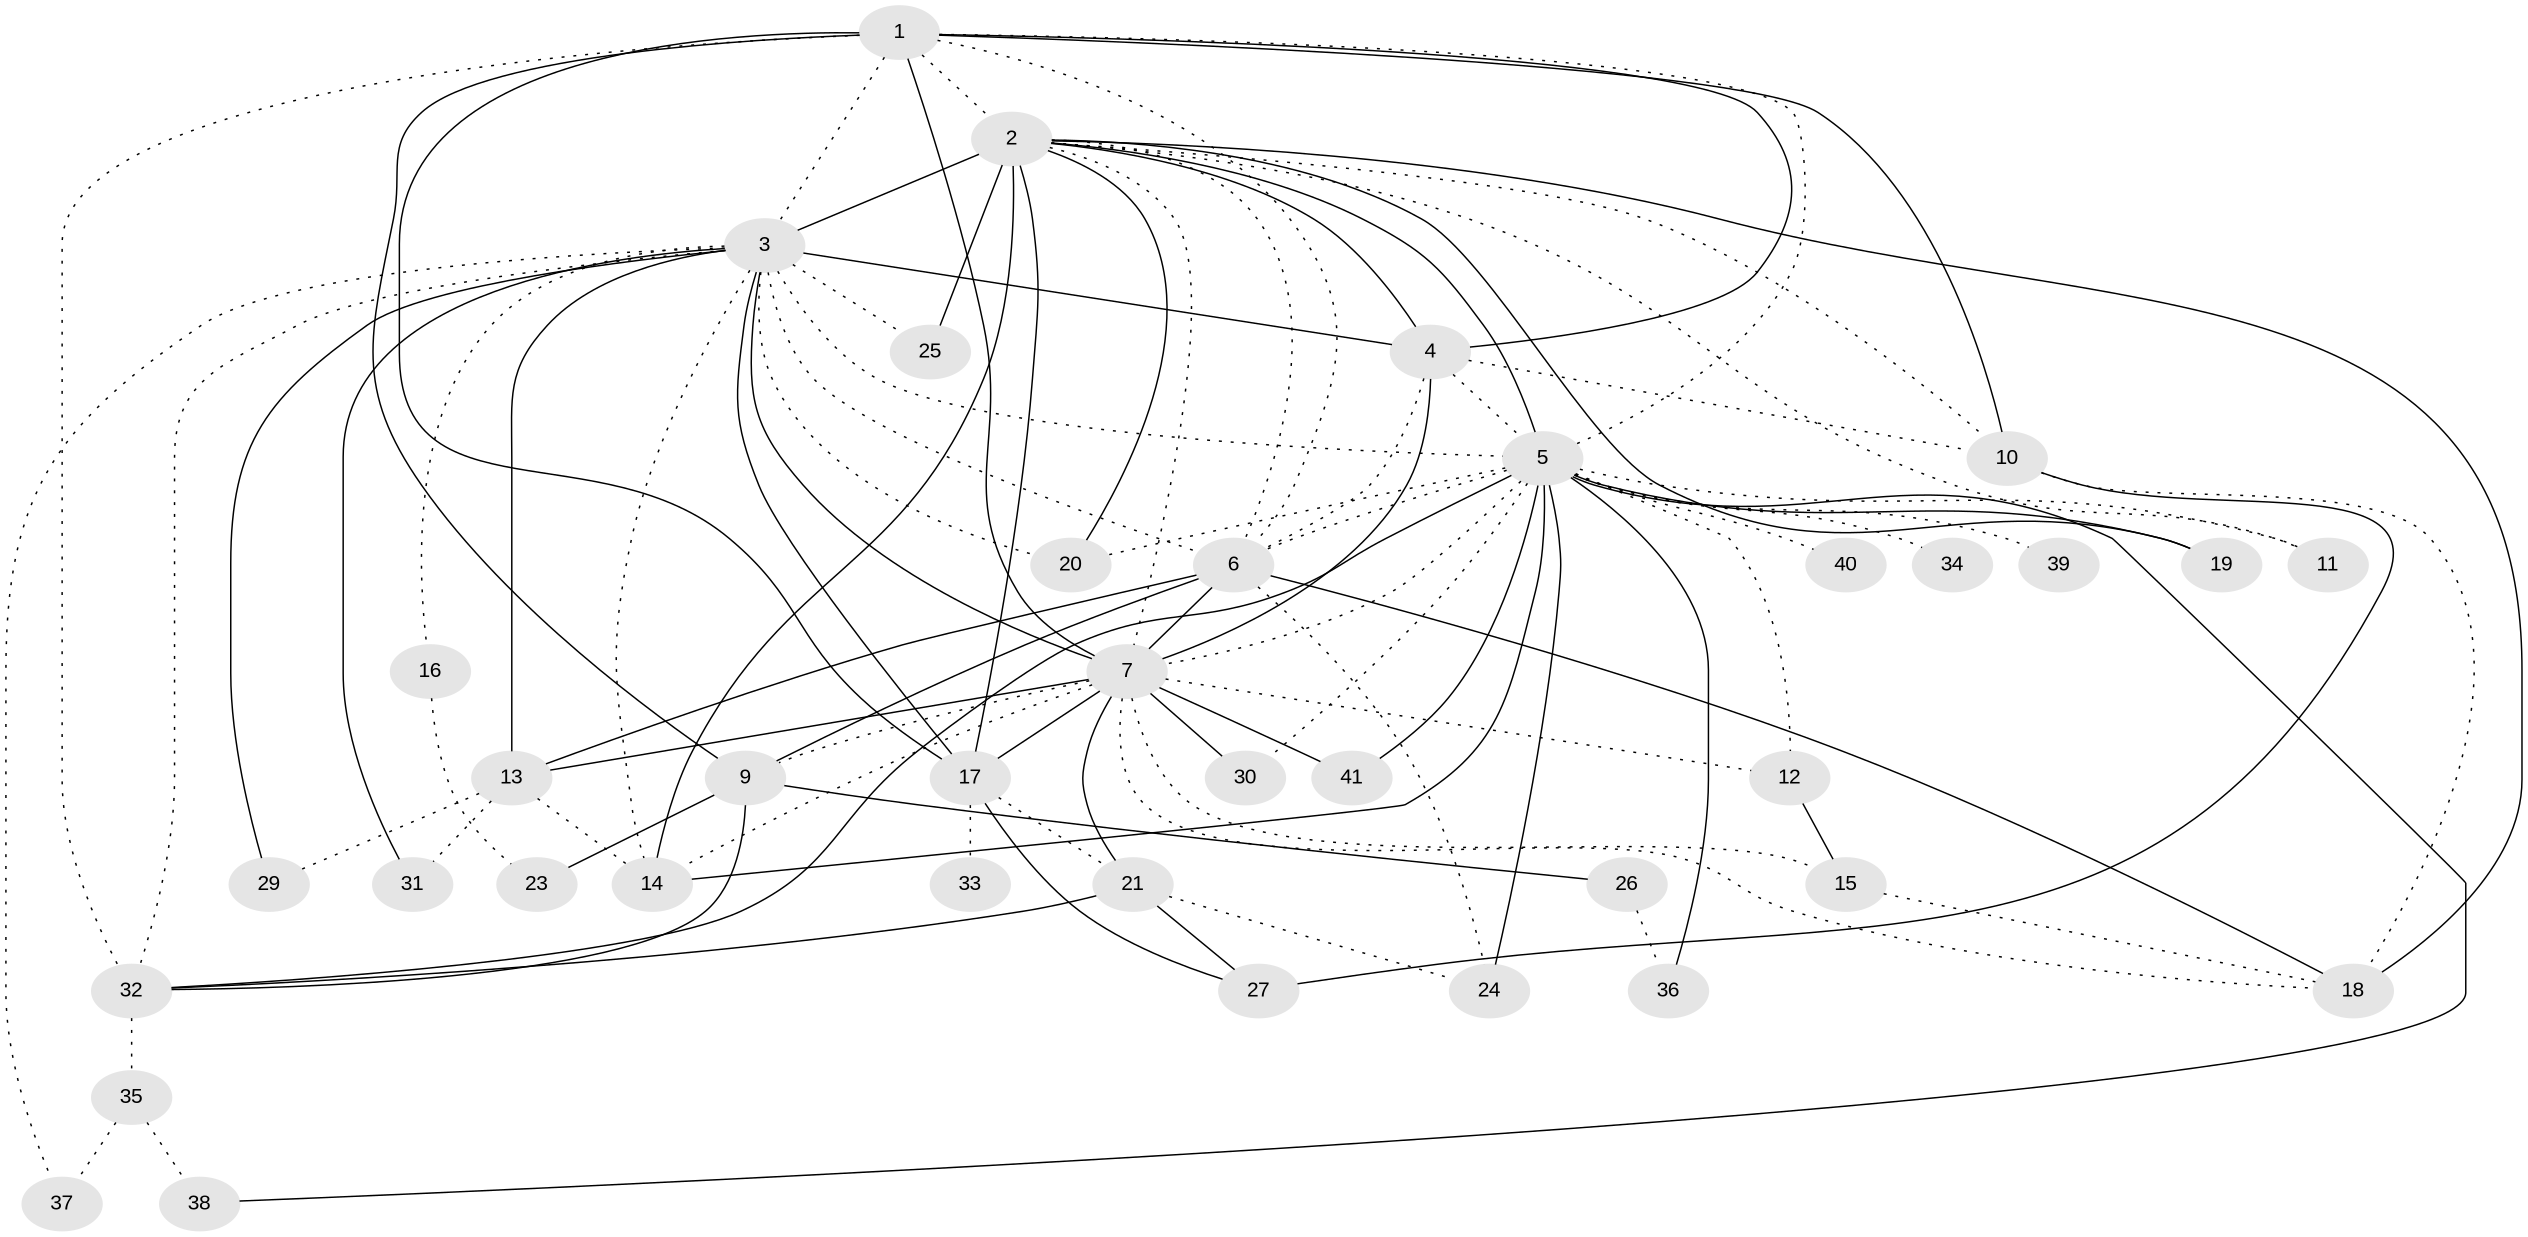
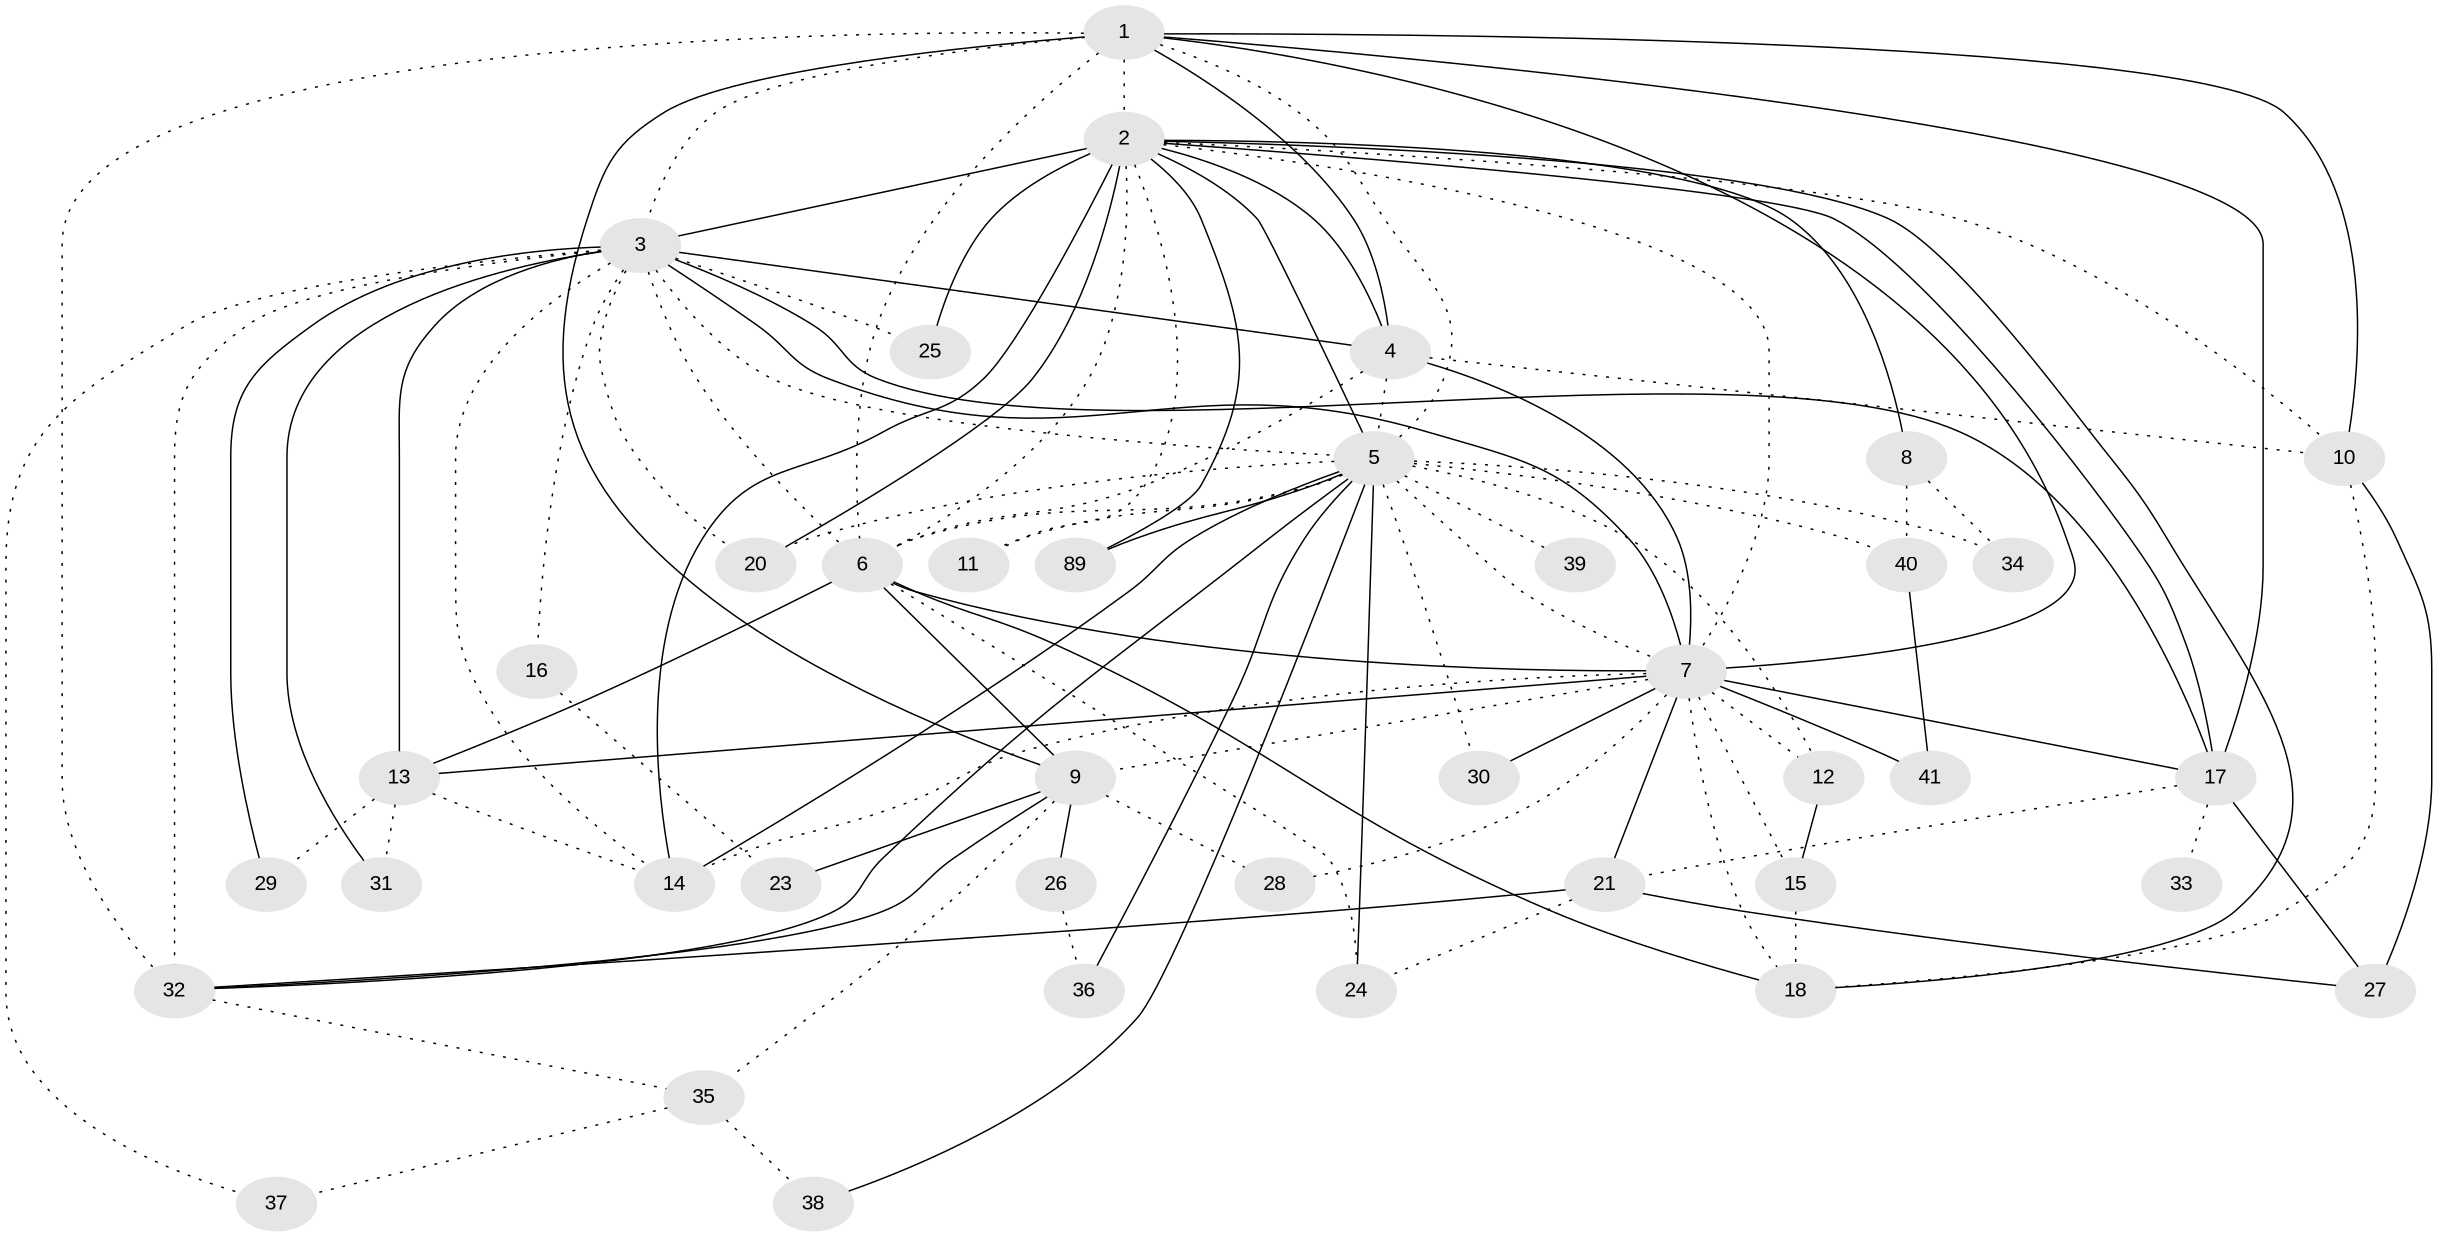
none -> (1907, 459)
(2222, 565) -> (1075, 565)
(1482, 646) -> (1918, 671)
none -> (1275, 885)
none -> (890, 953)
